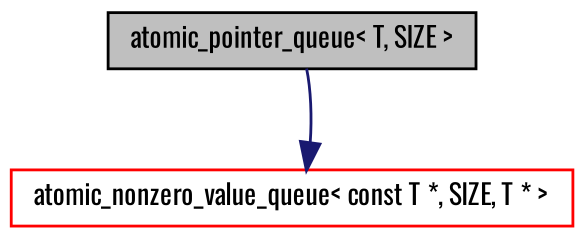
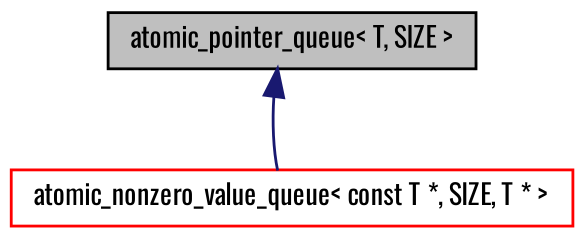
(311, 106) -> (273, 134)
